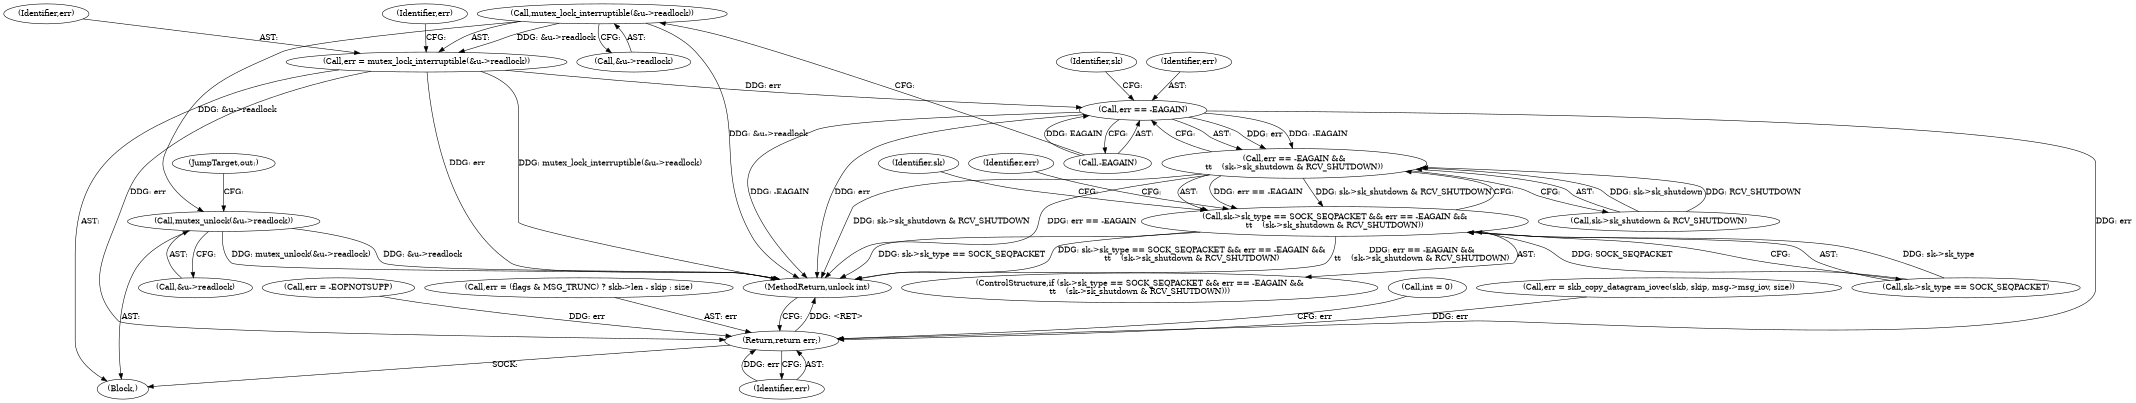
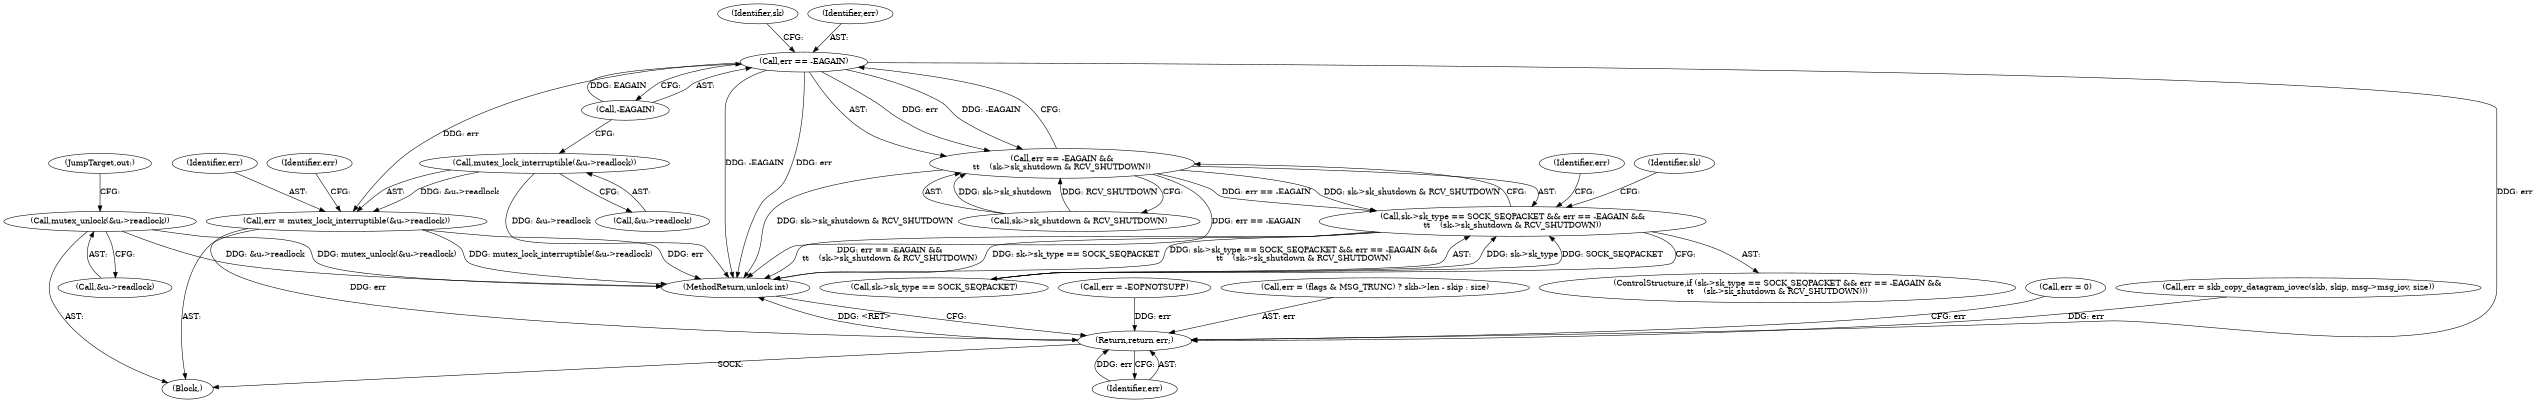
(287, 50) -> none
(791, 93) -> (532, 96)
(1427, 288) -> (2066, 288)
